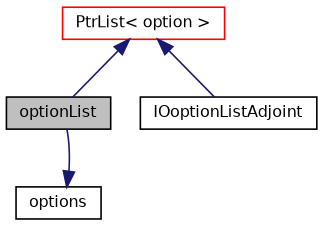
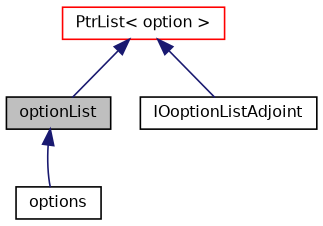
(69, 150) -> (48, 166)
